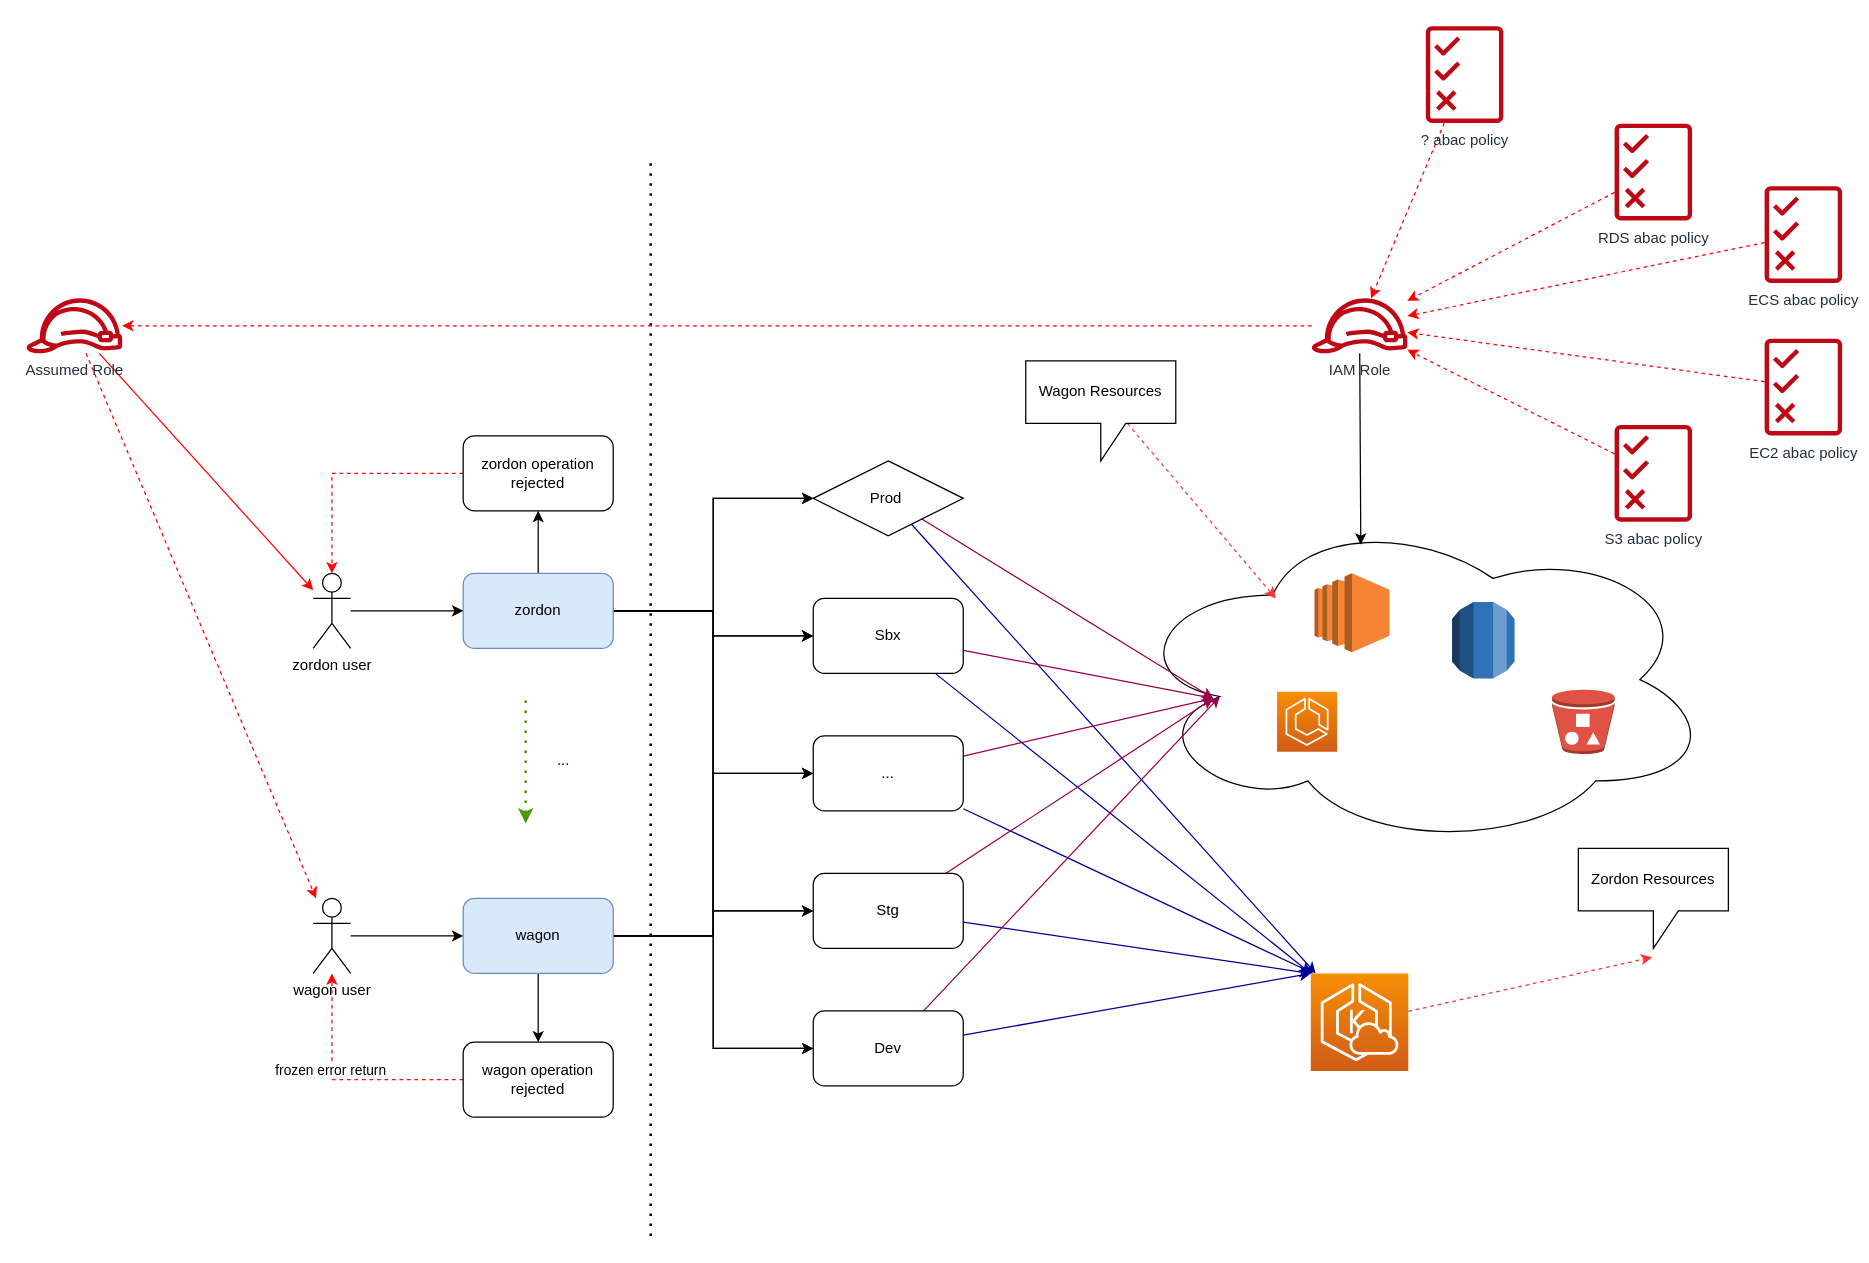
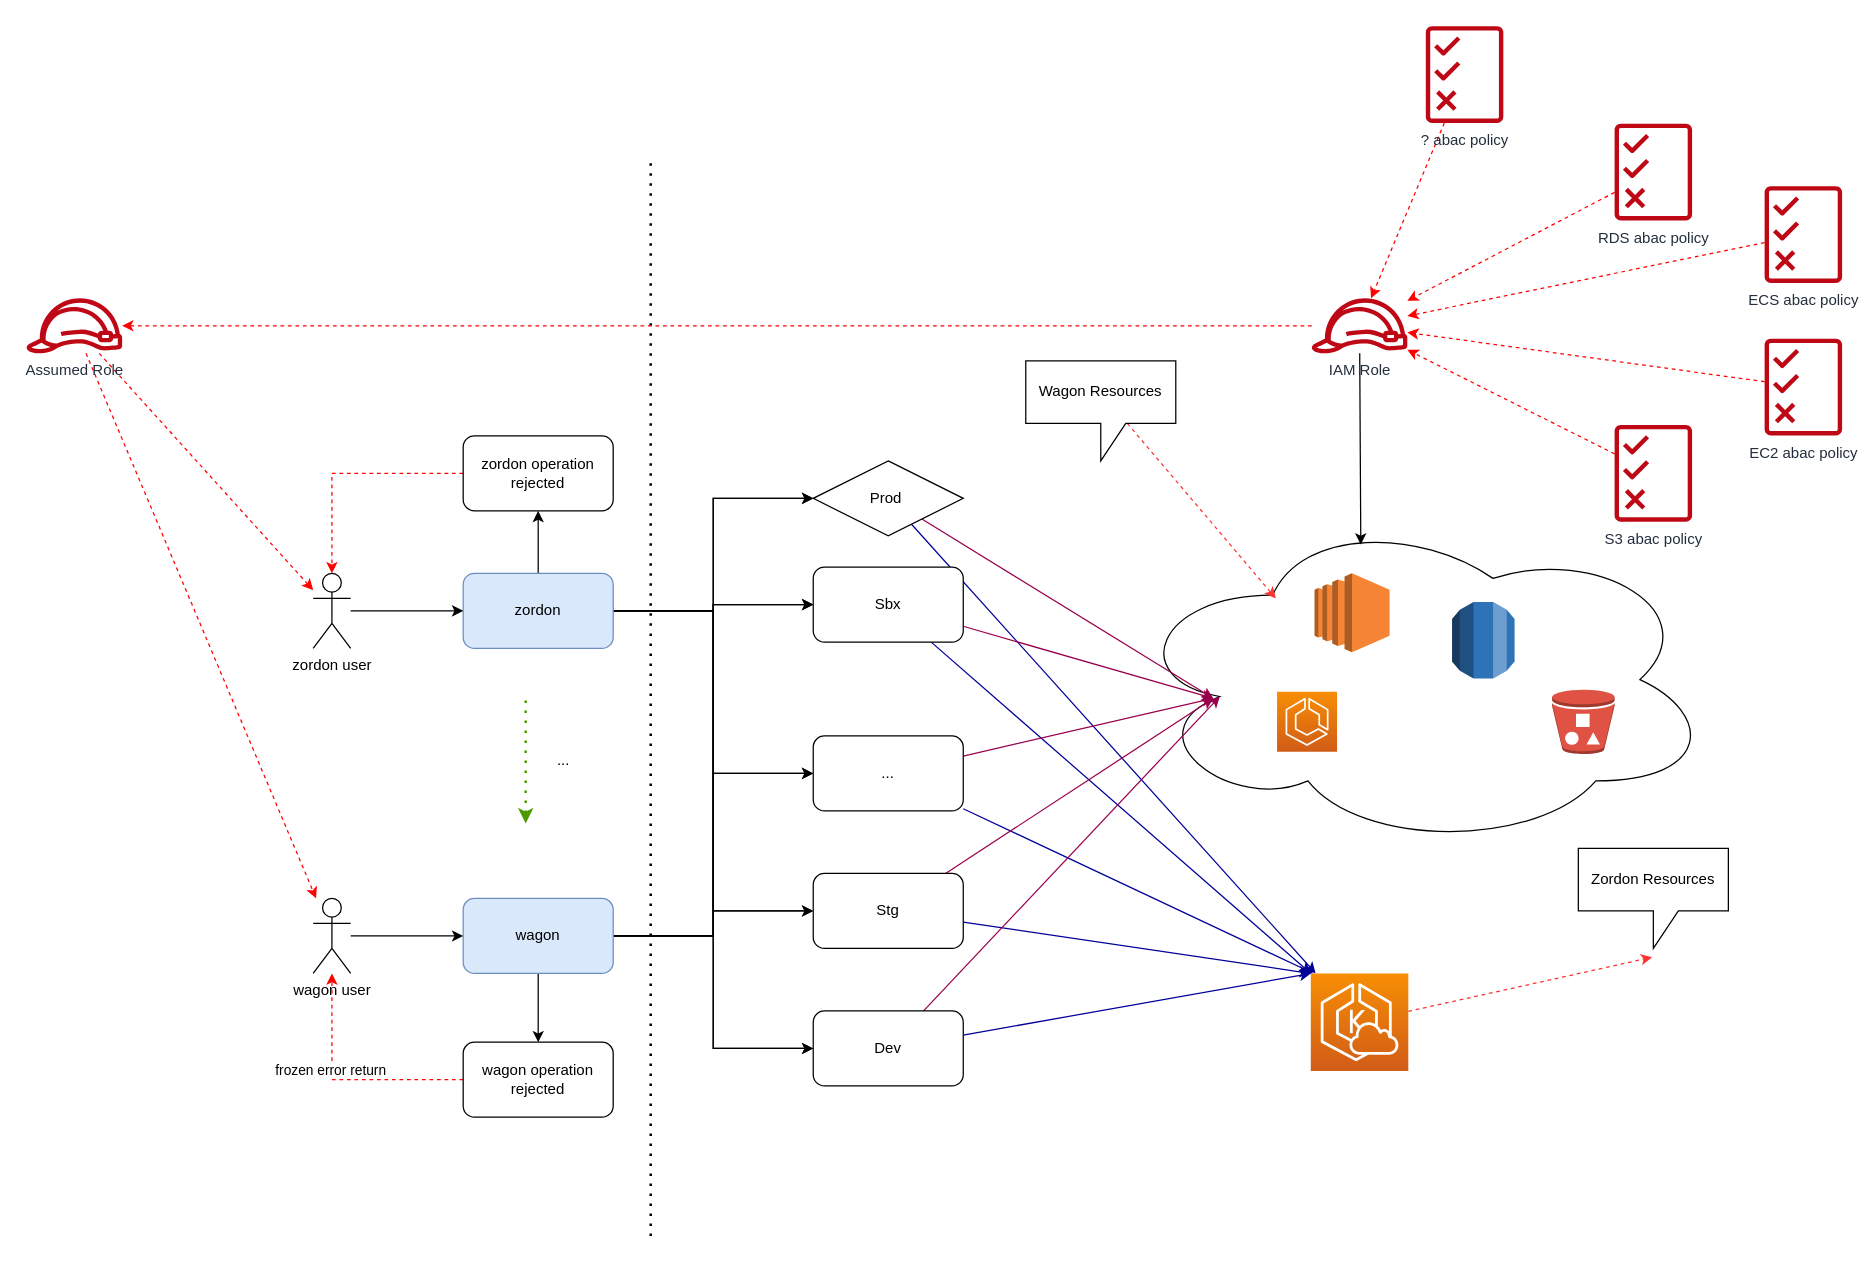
(212, 478) -> (212, 478)
(888, 636) -> (888, 604)
